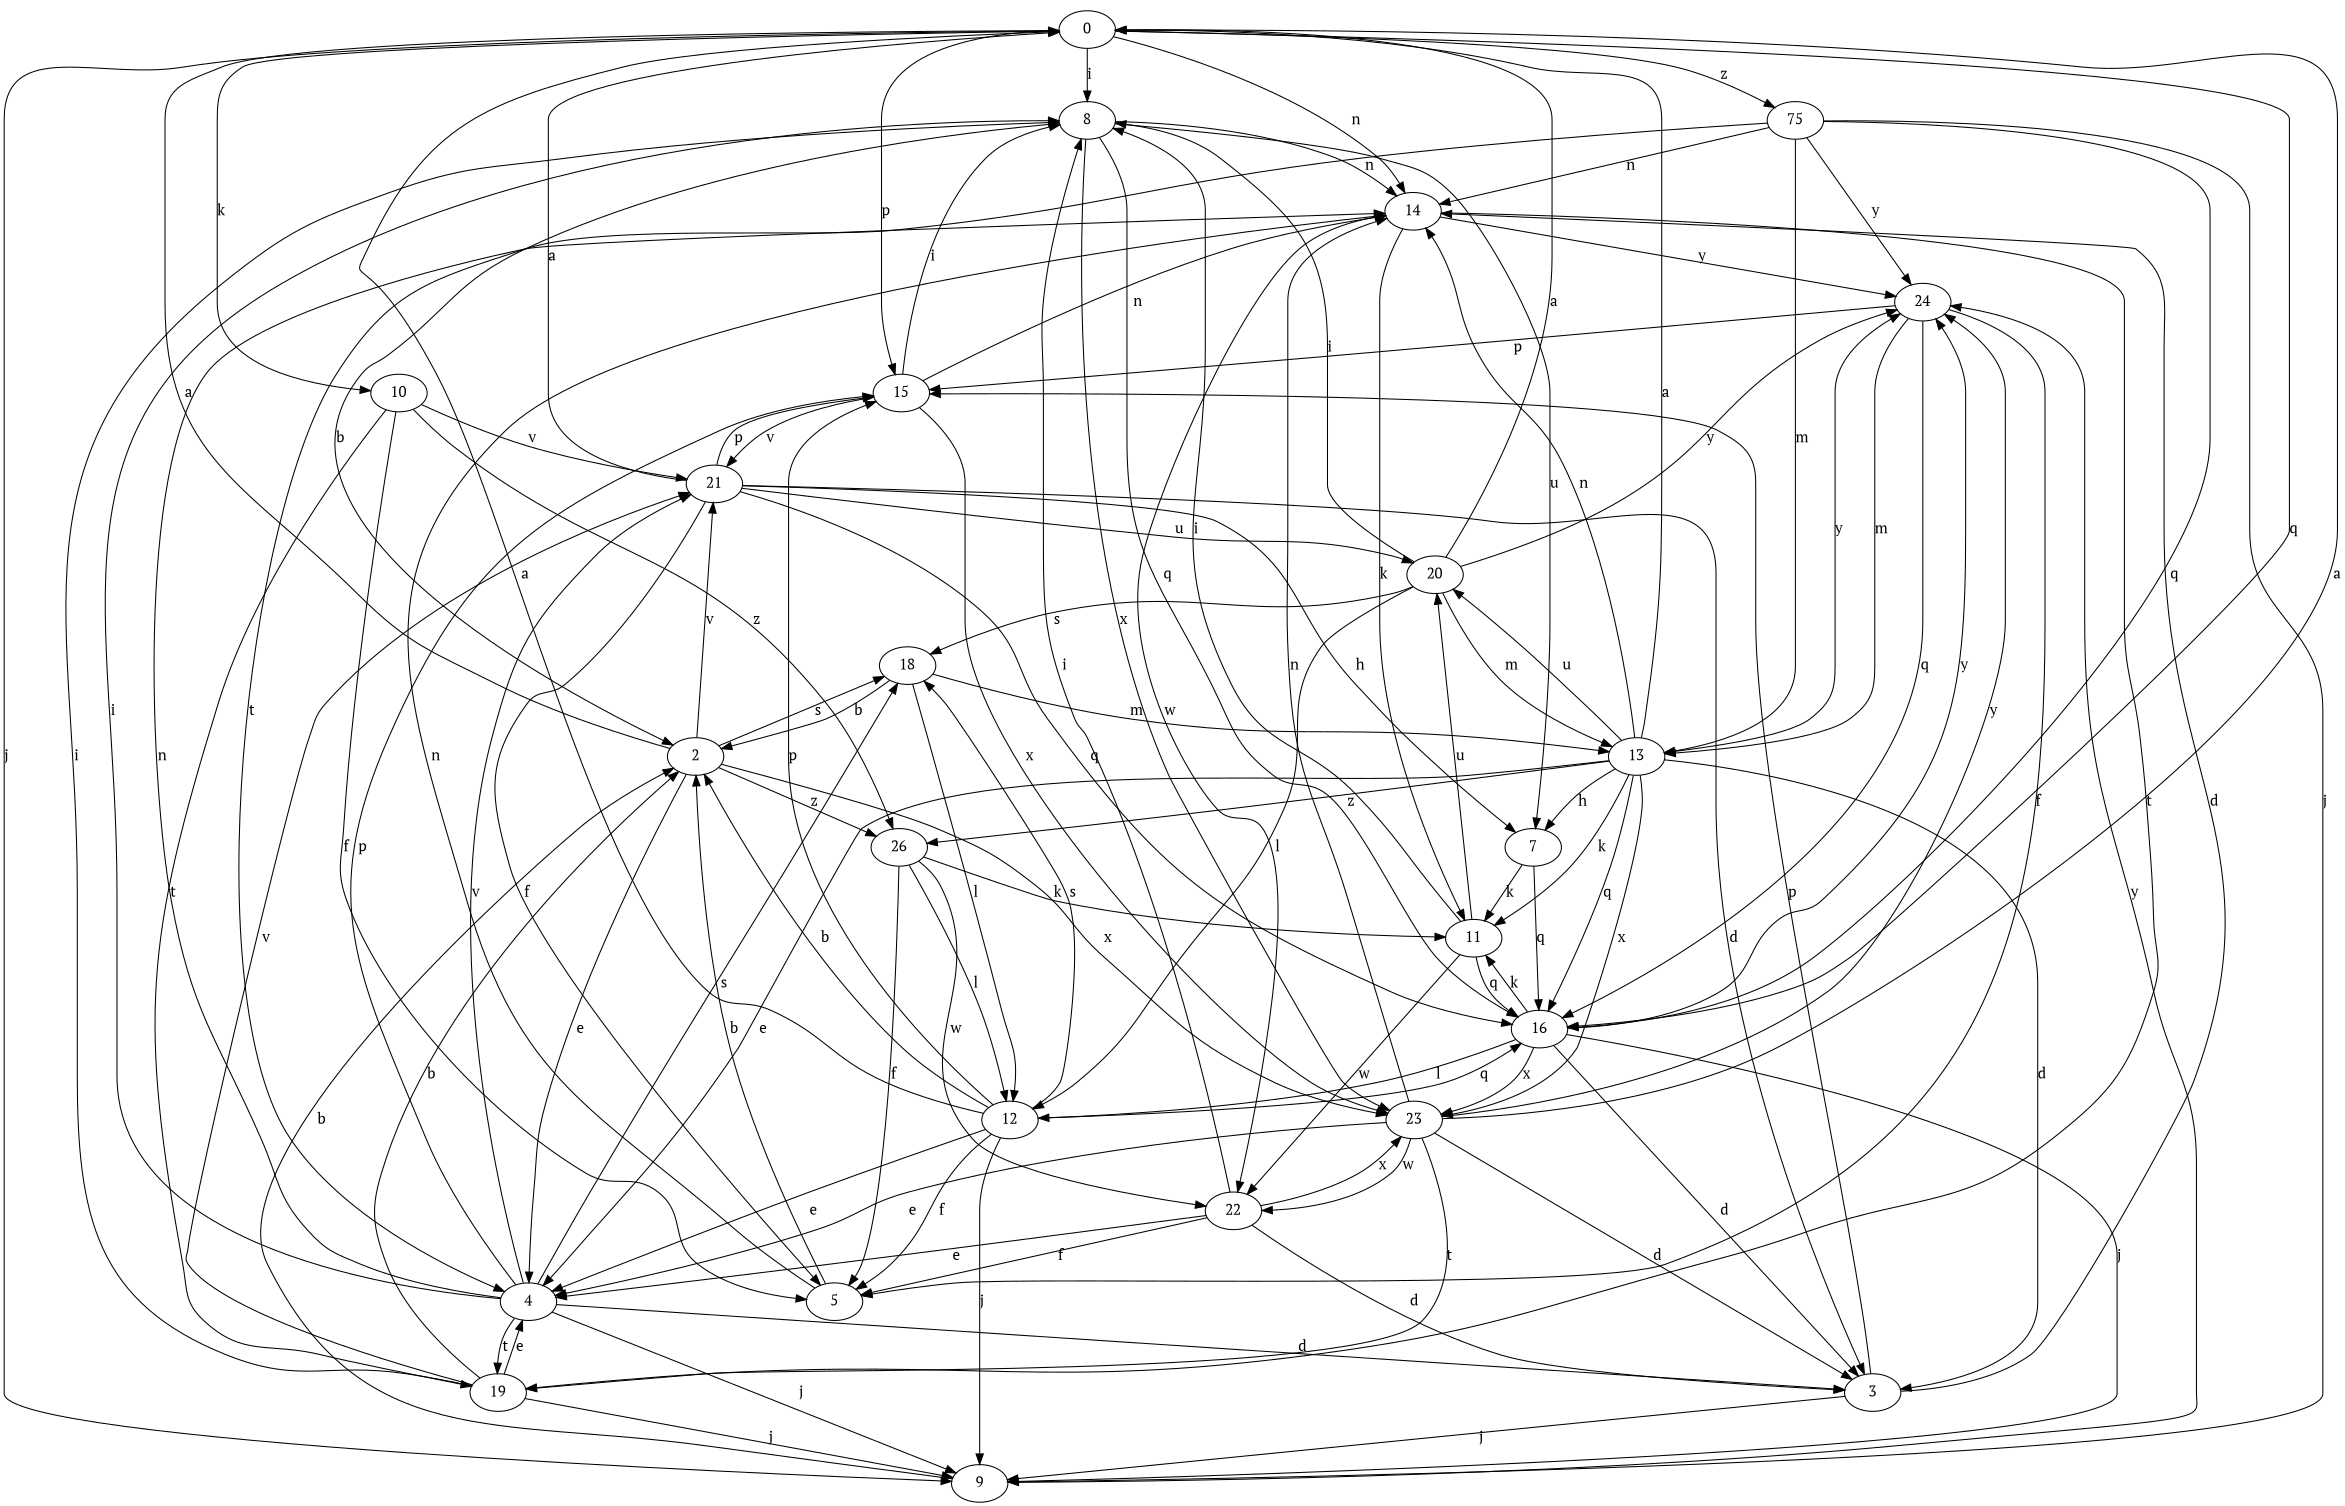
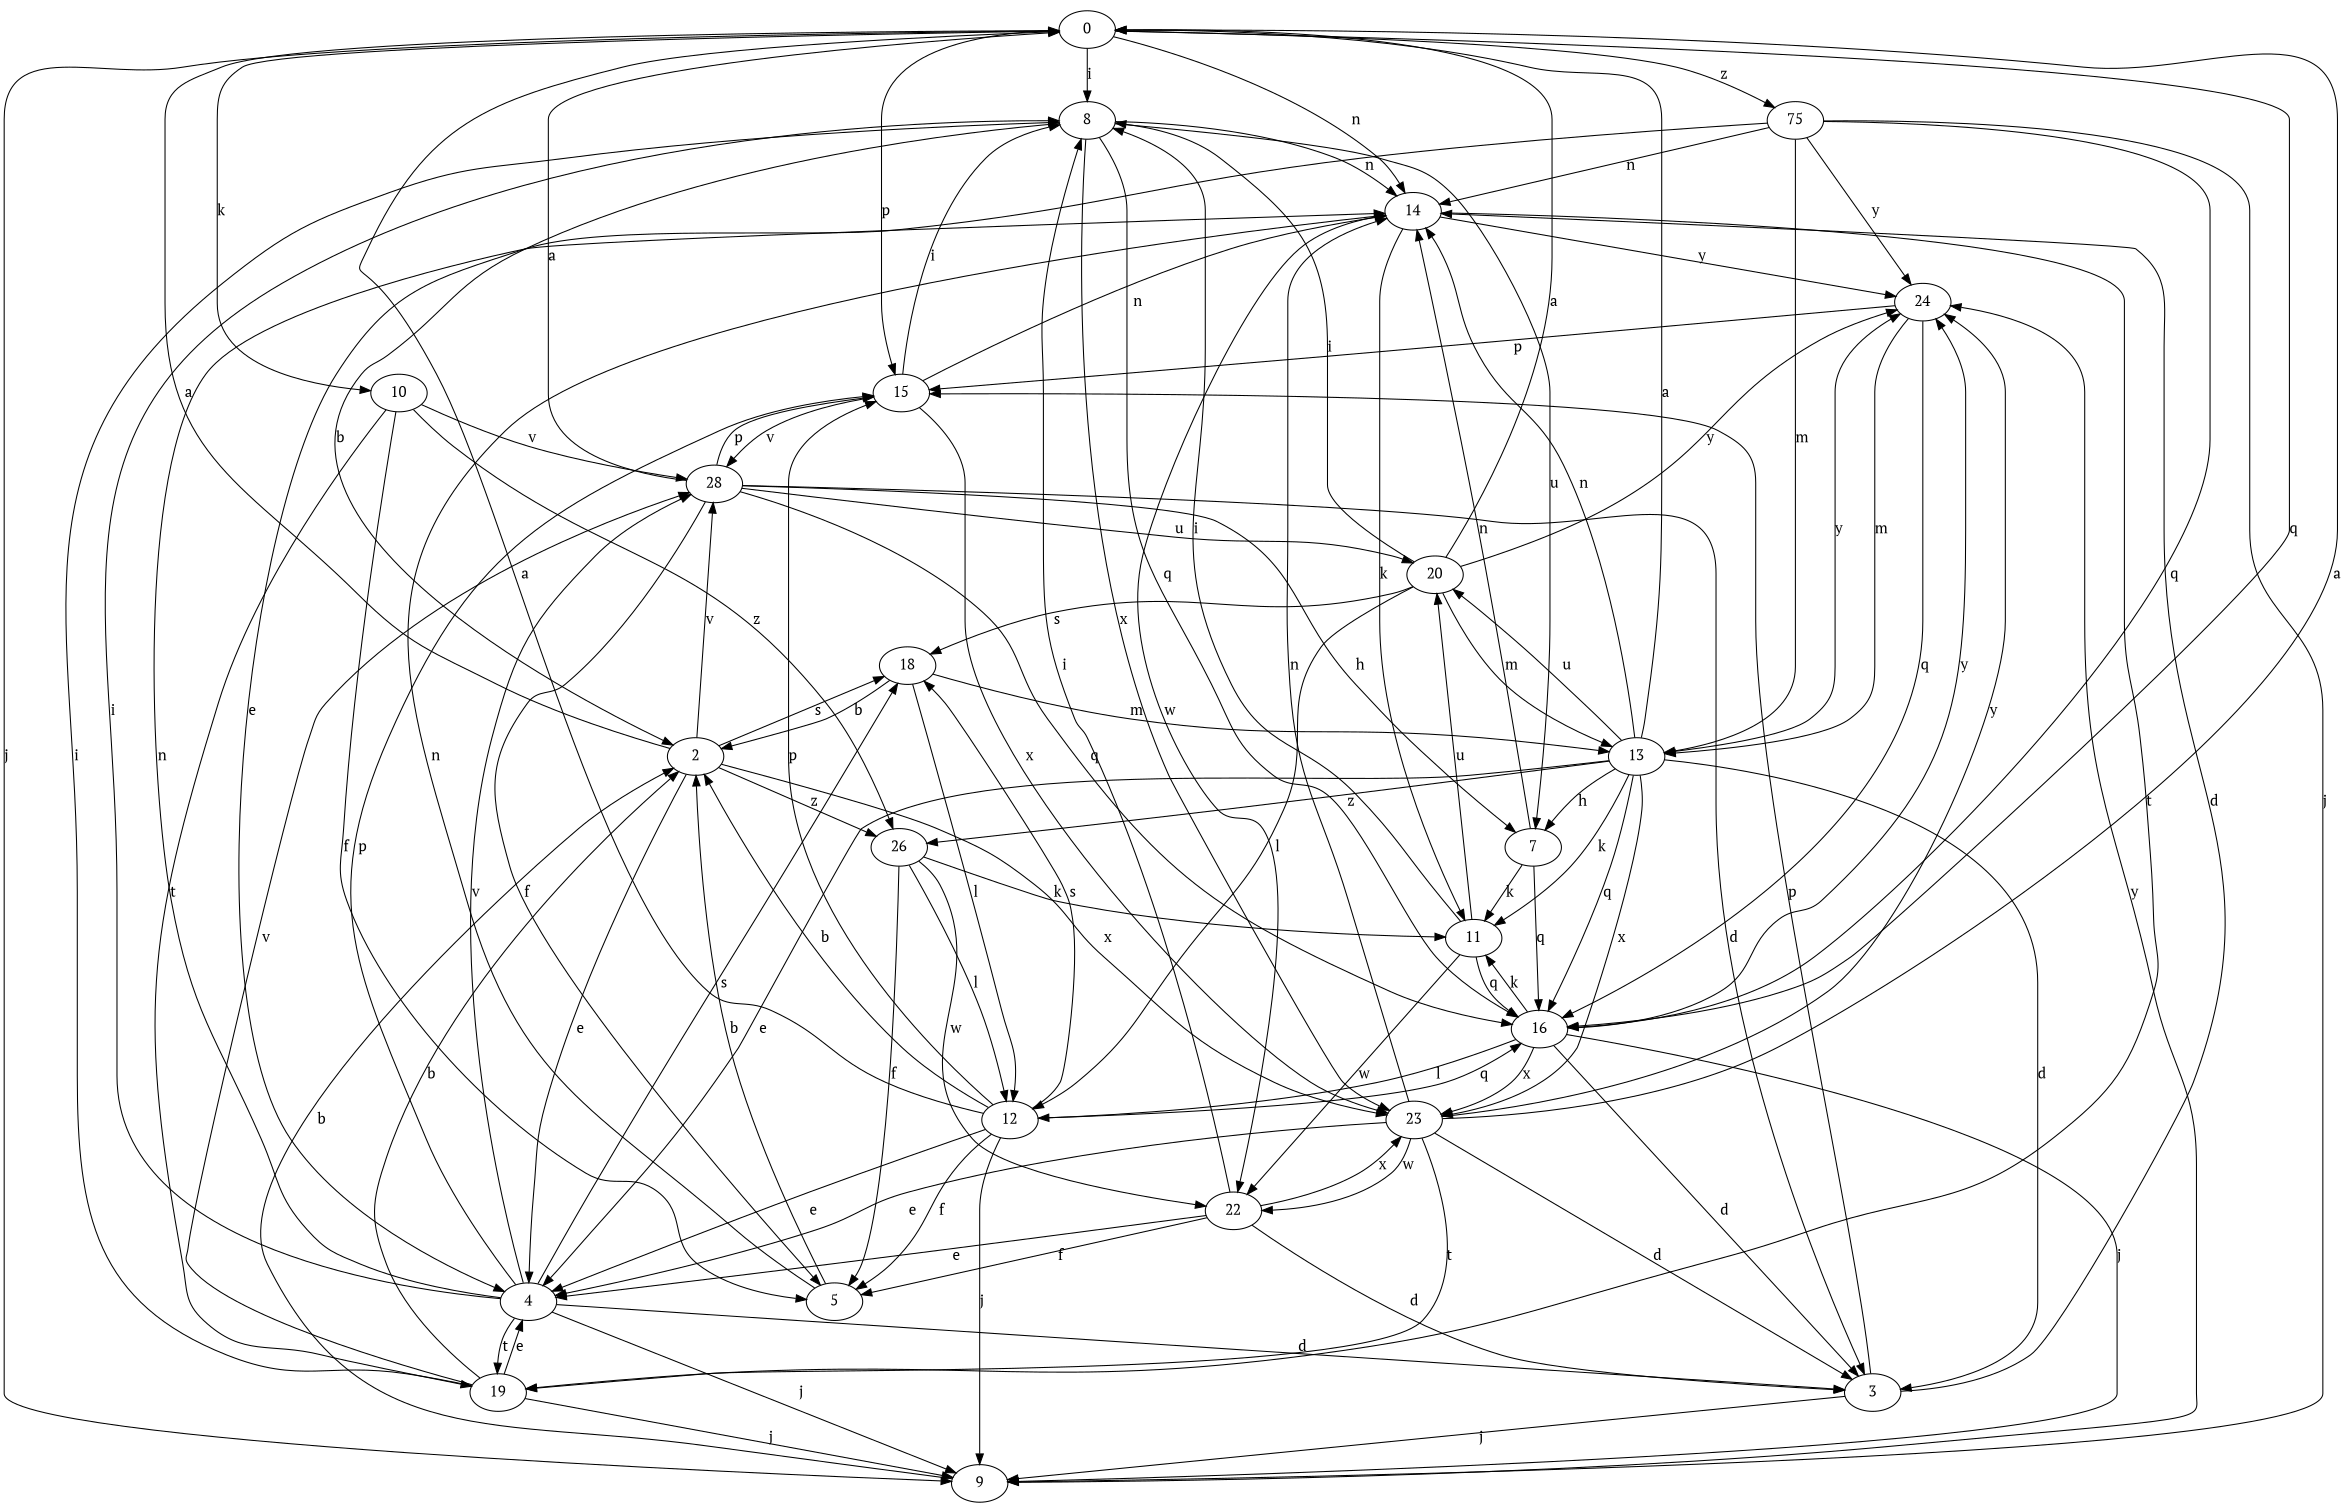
(714, 484) -> (714, 484)
none -> (1479, 534)
(252, 711) -> (252, 711)
(1872, 1146) -> none
